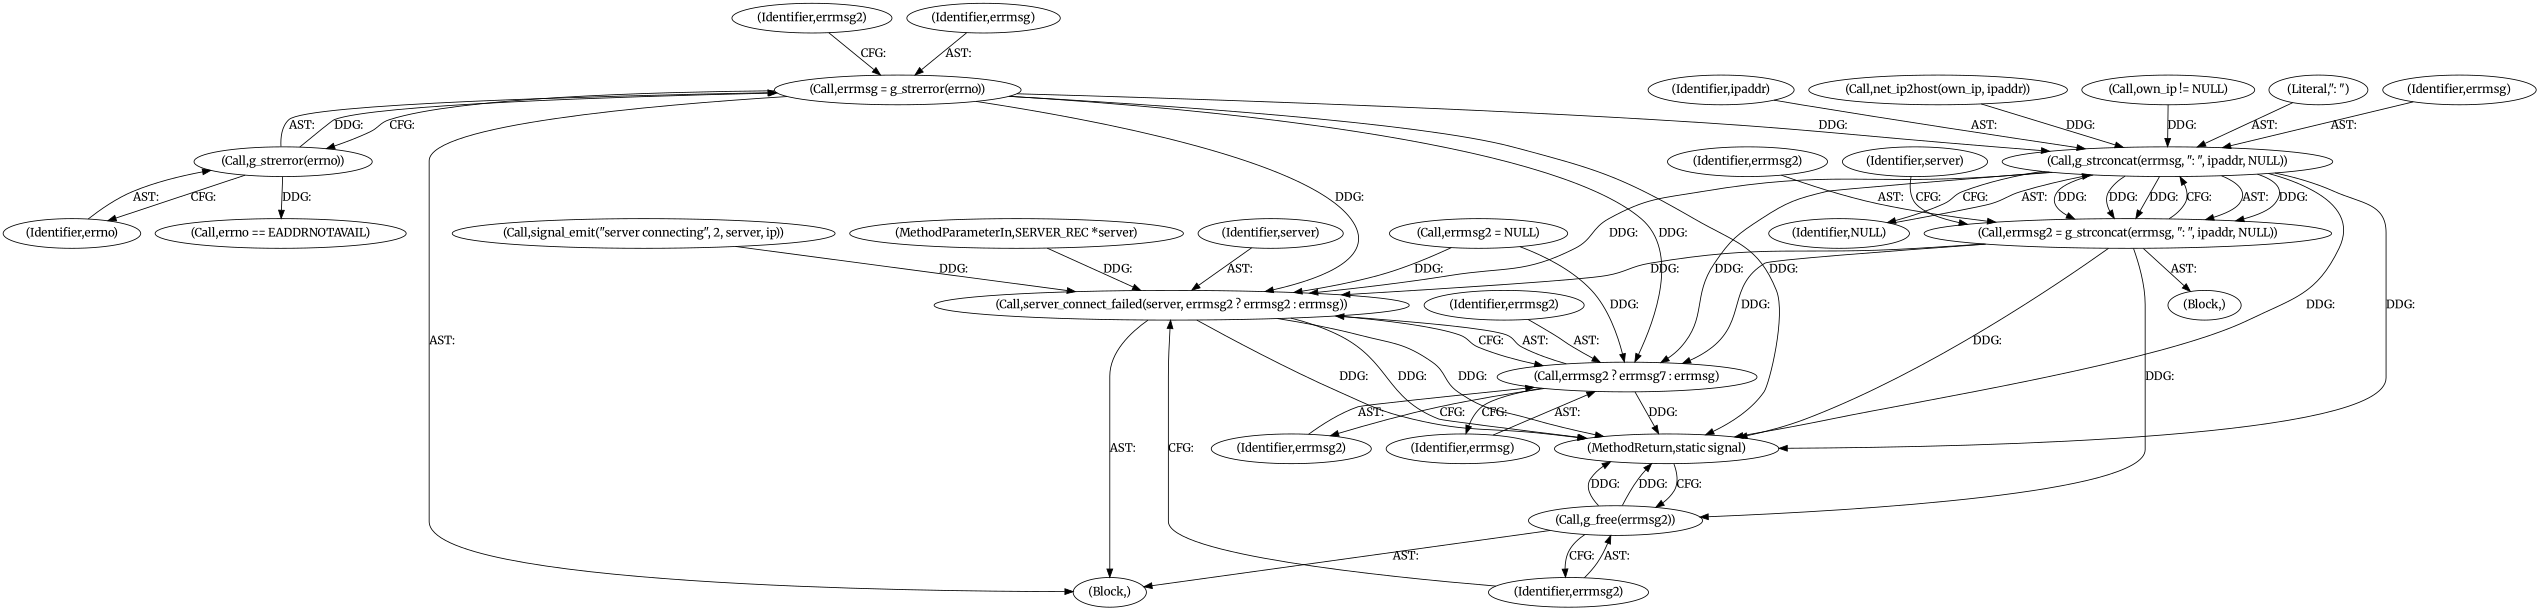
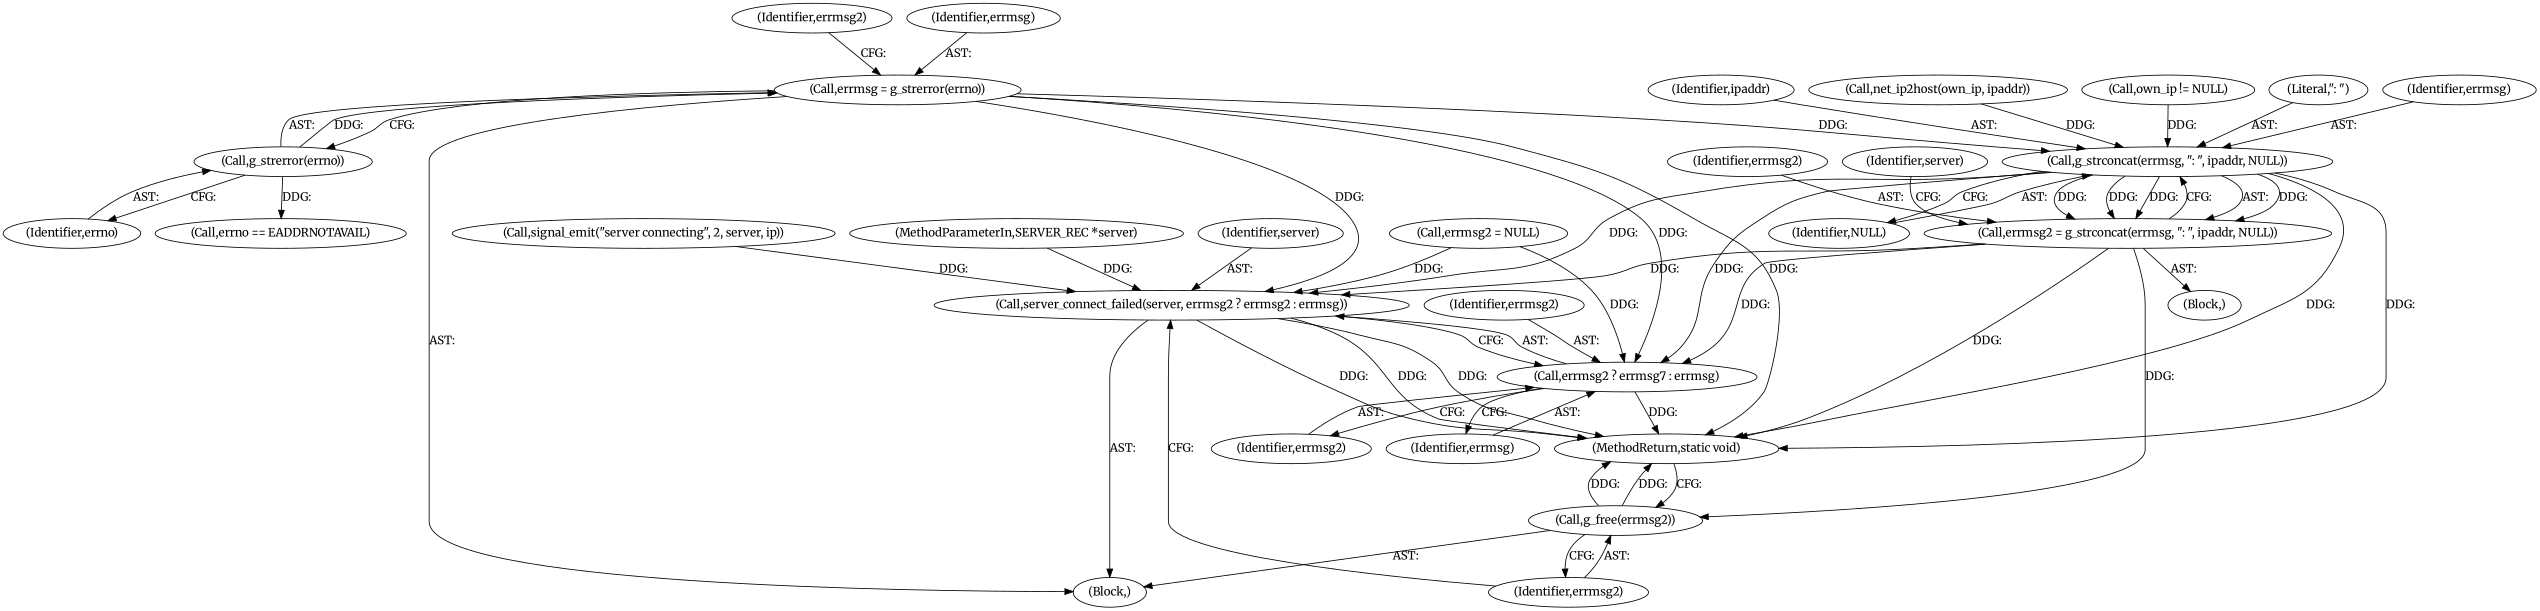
(1667, 449) -> (1667, 449)
